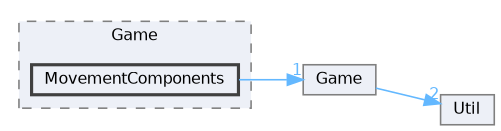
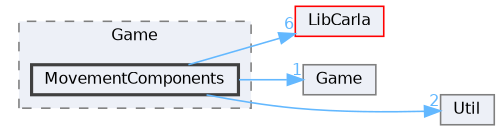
none -> (340, 21)
(400, 94) -> (315, 110)
